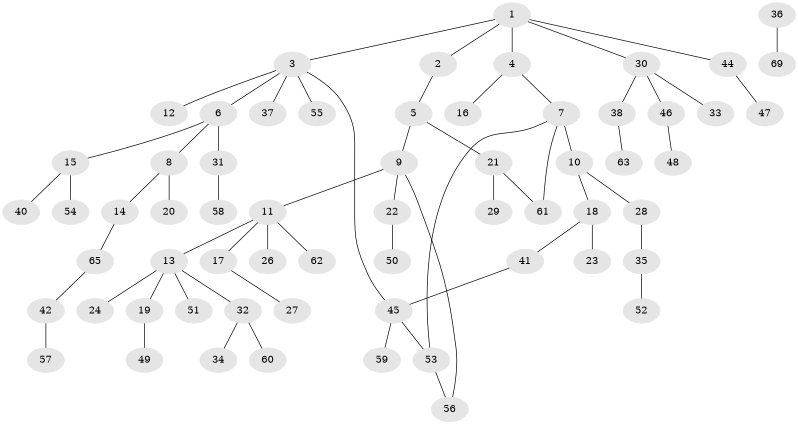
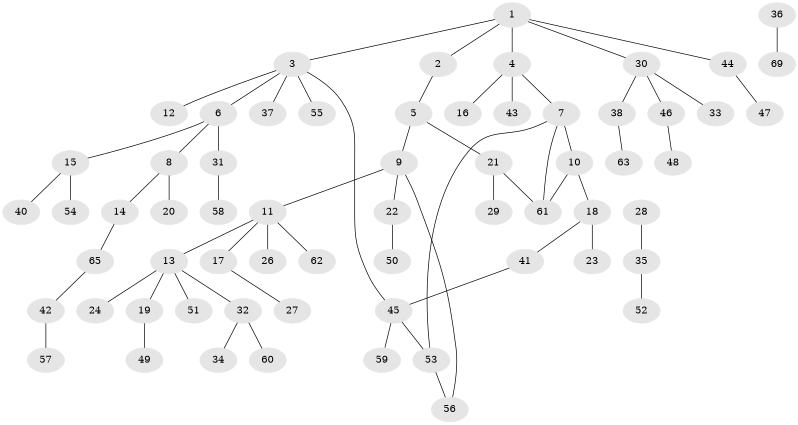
none -> (512, 114)
(608, 188) -> (559, 188)
